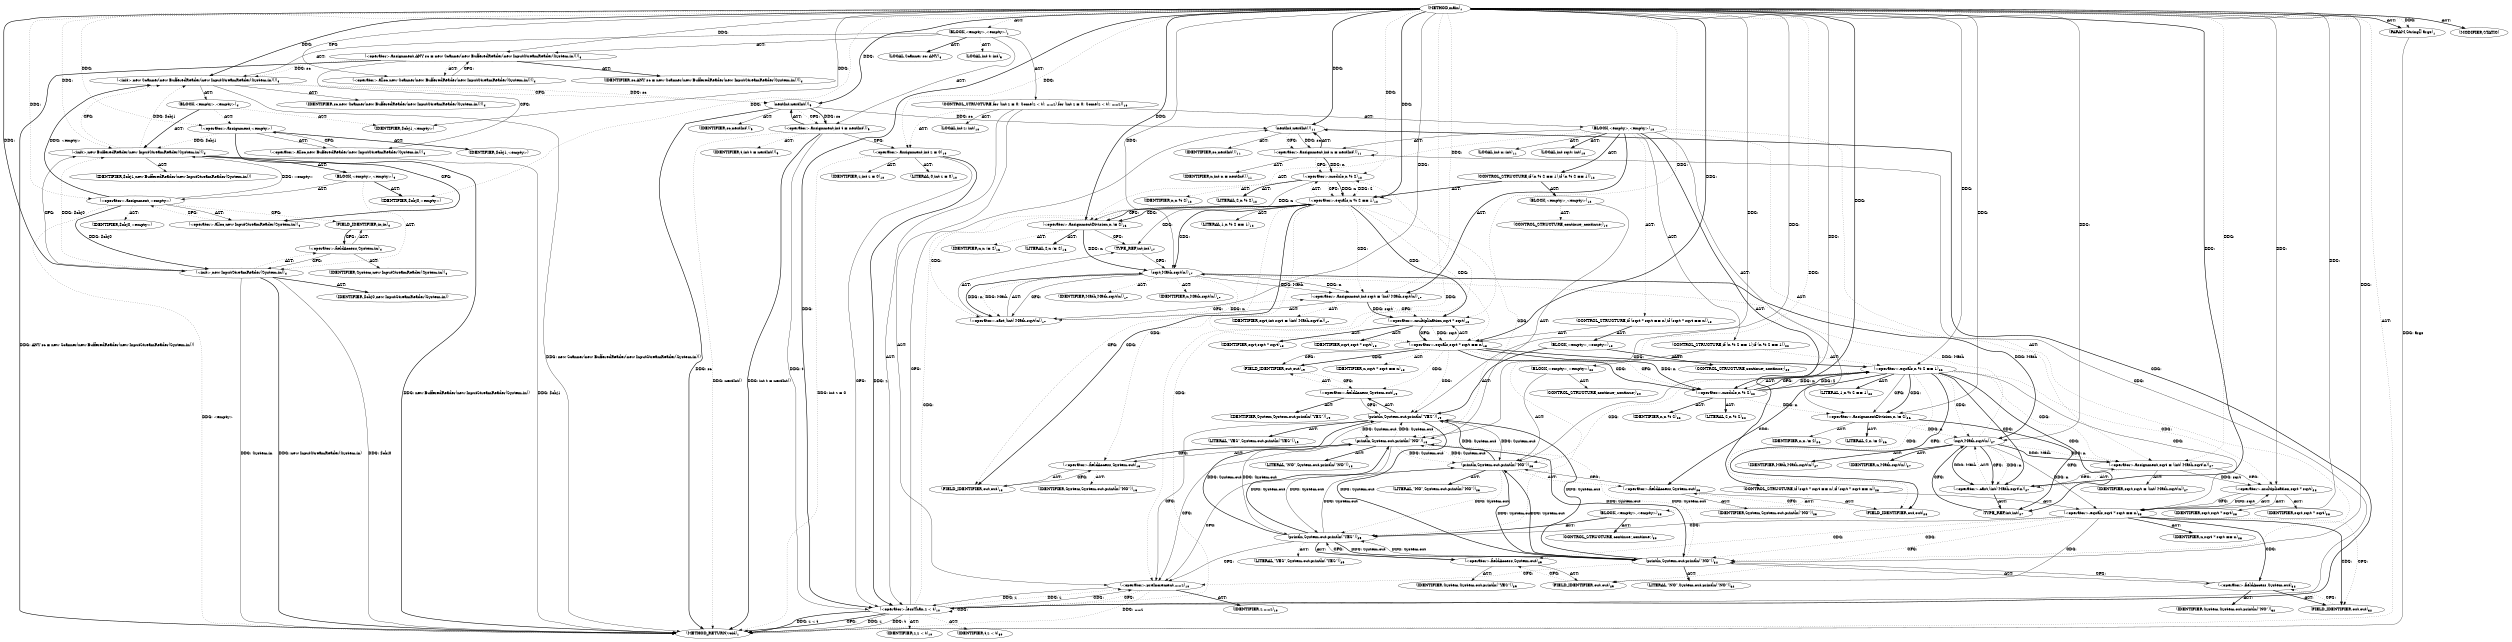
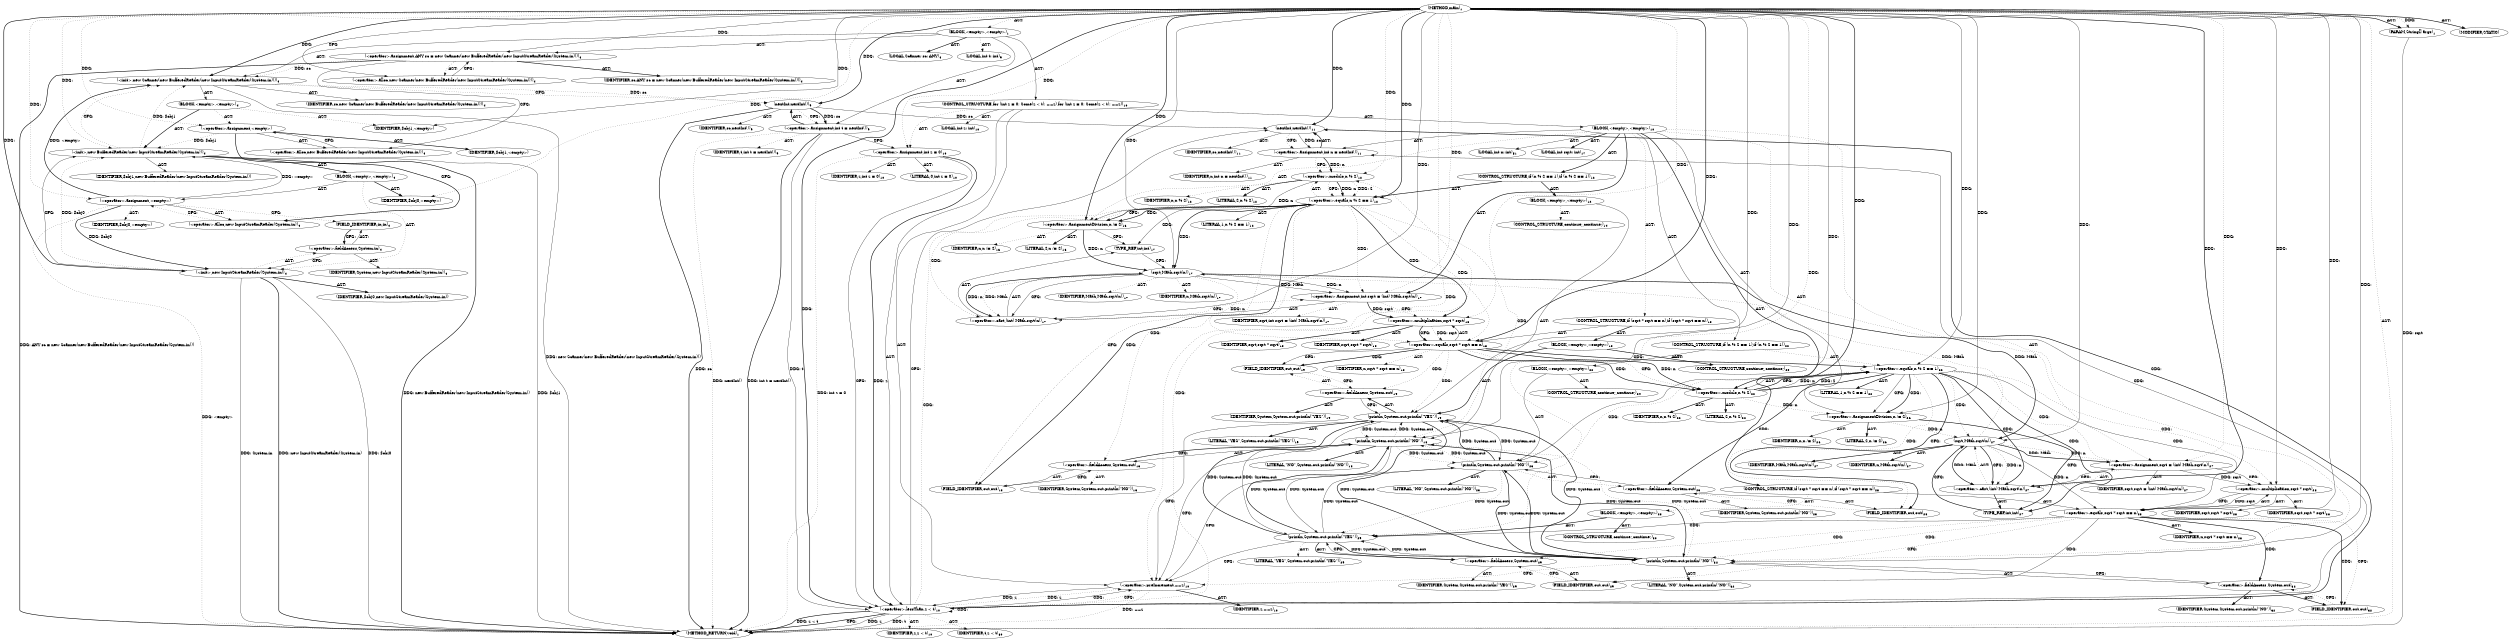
(1515, 152) -> (1515, 152)
(1583, 152) -> (1583, 152)
(2413, 333) -> (2413, 333)
